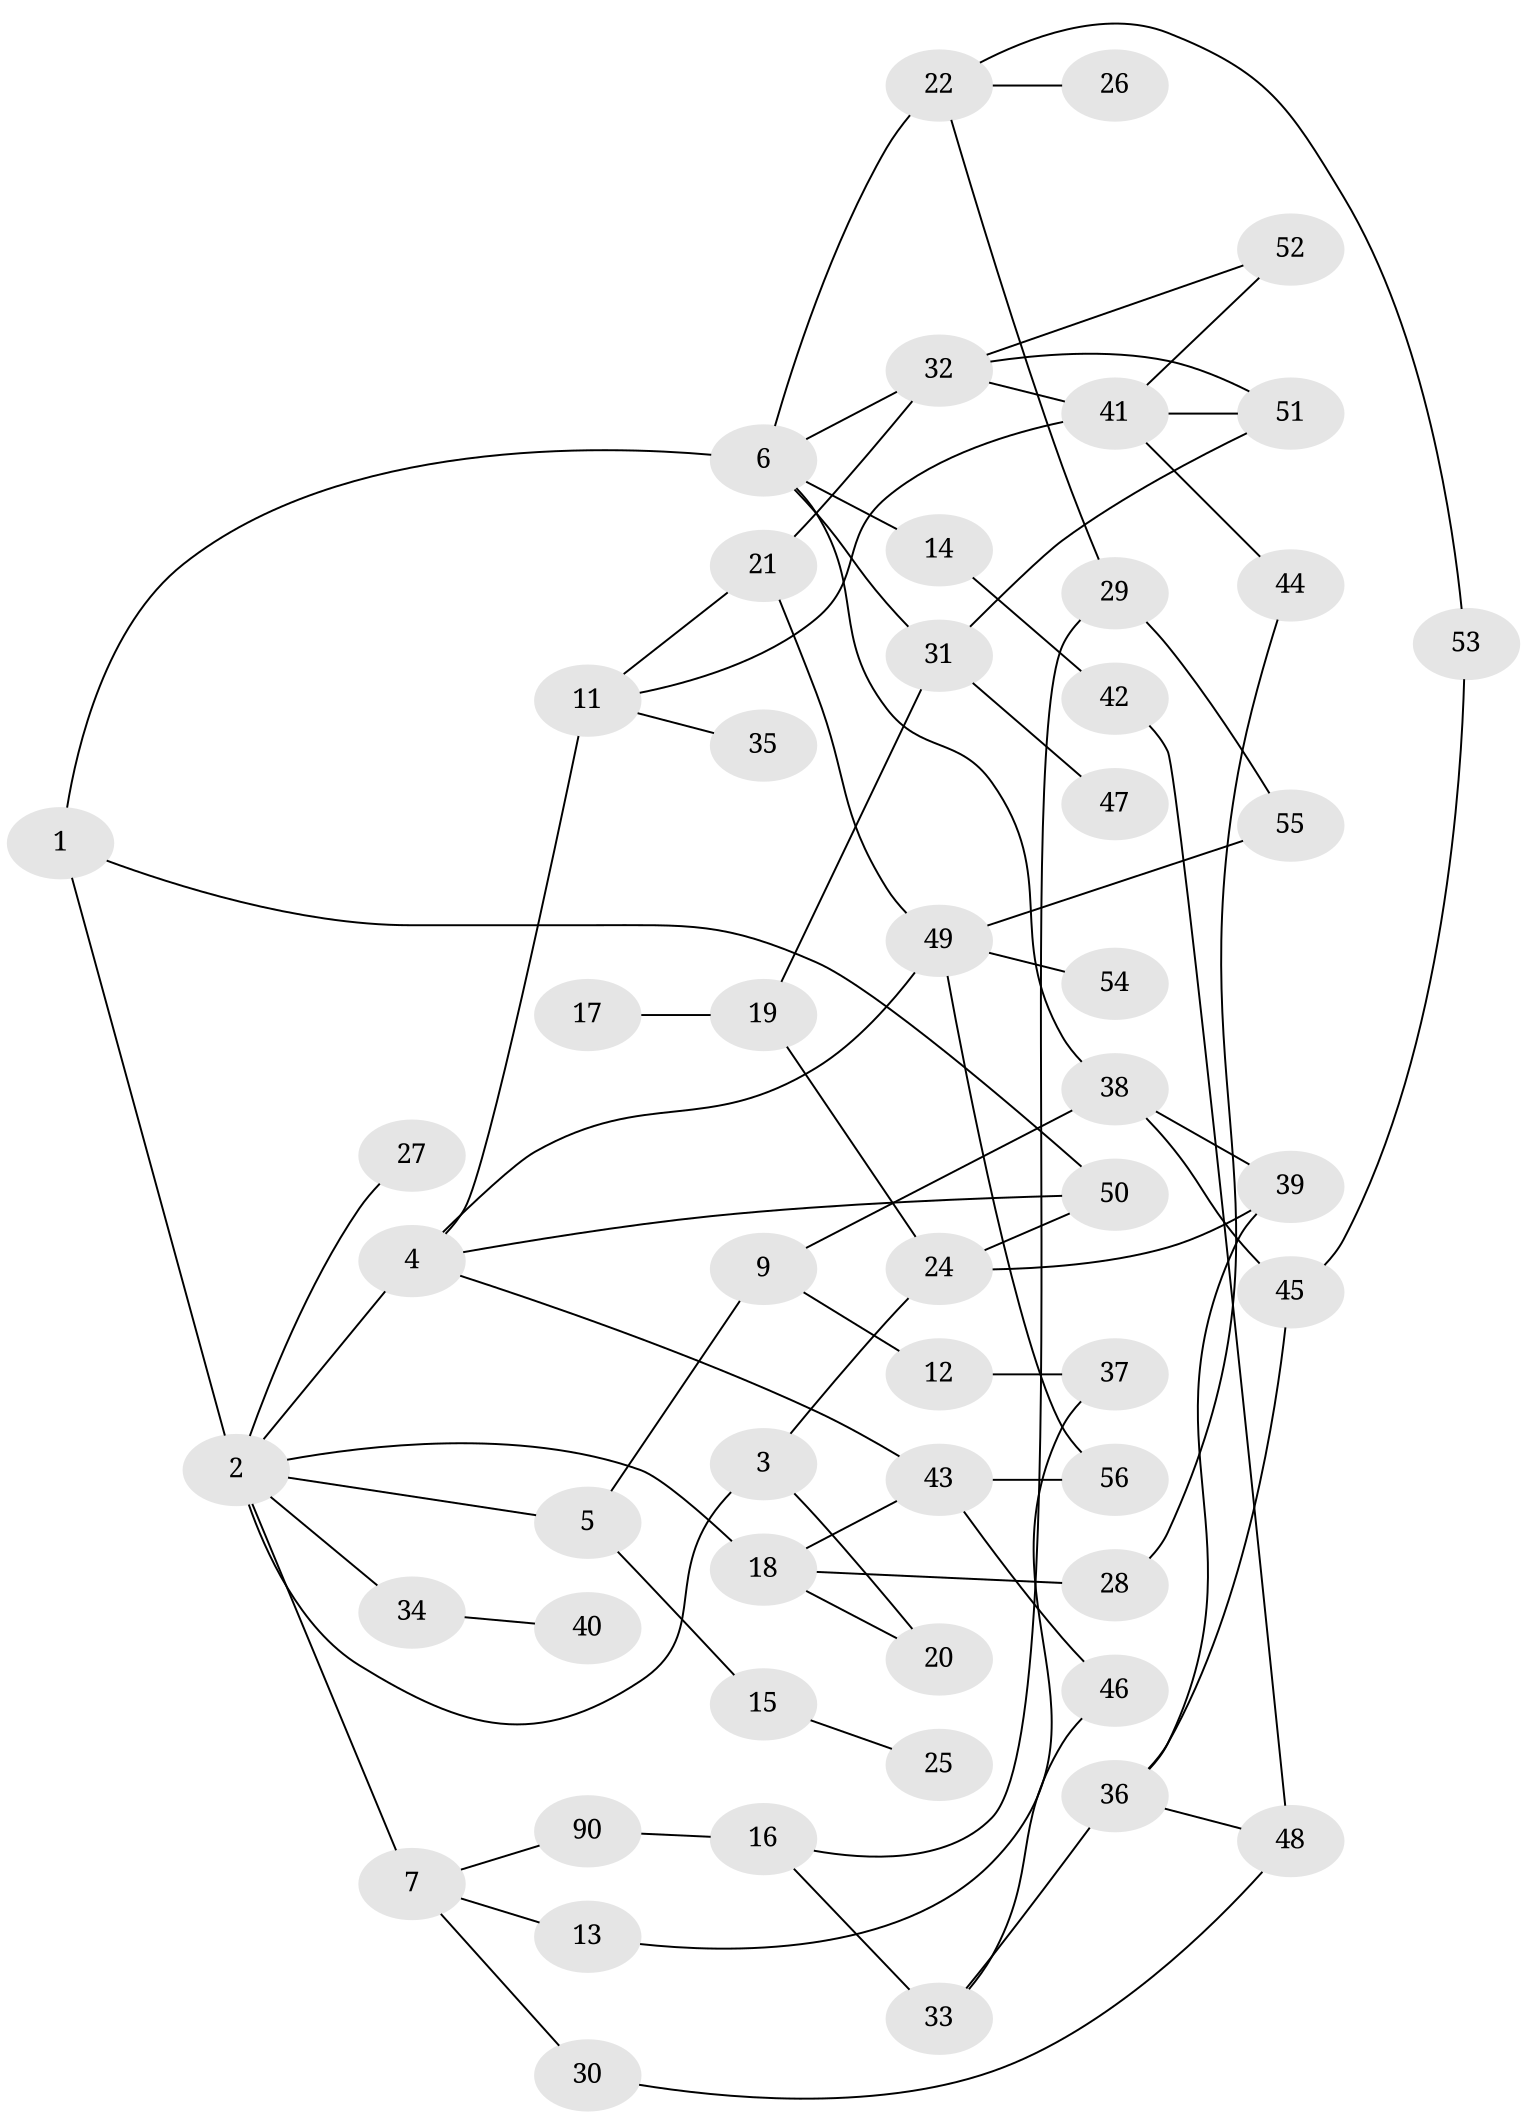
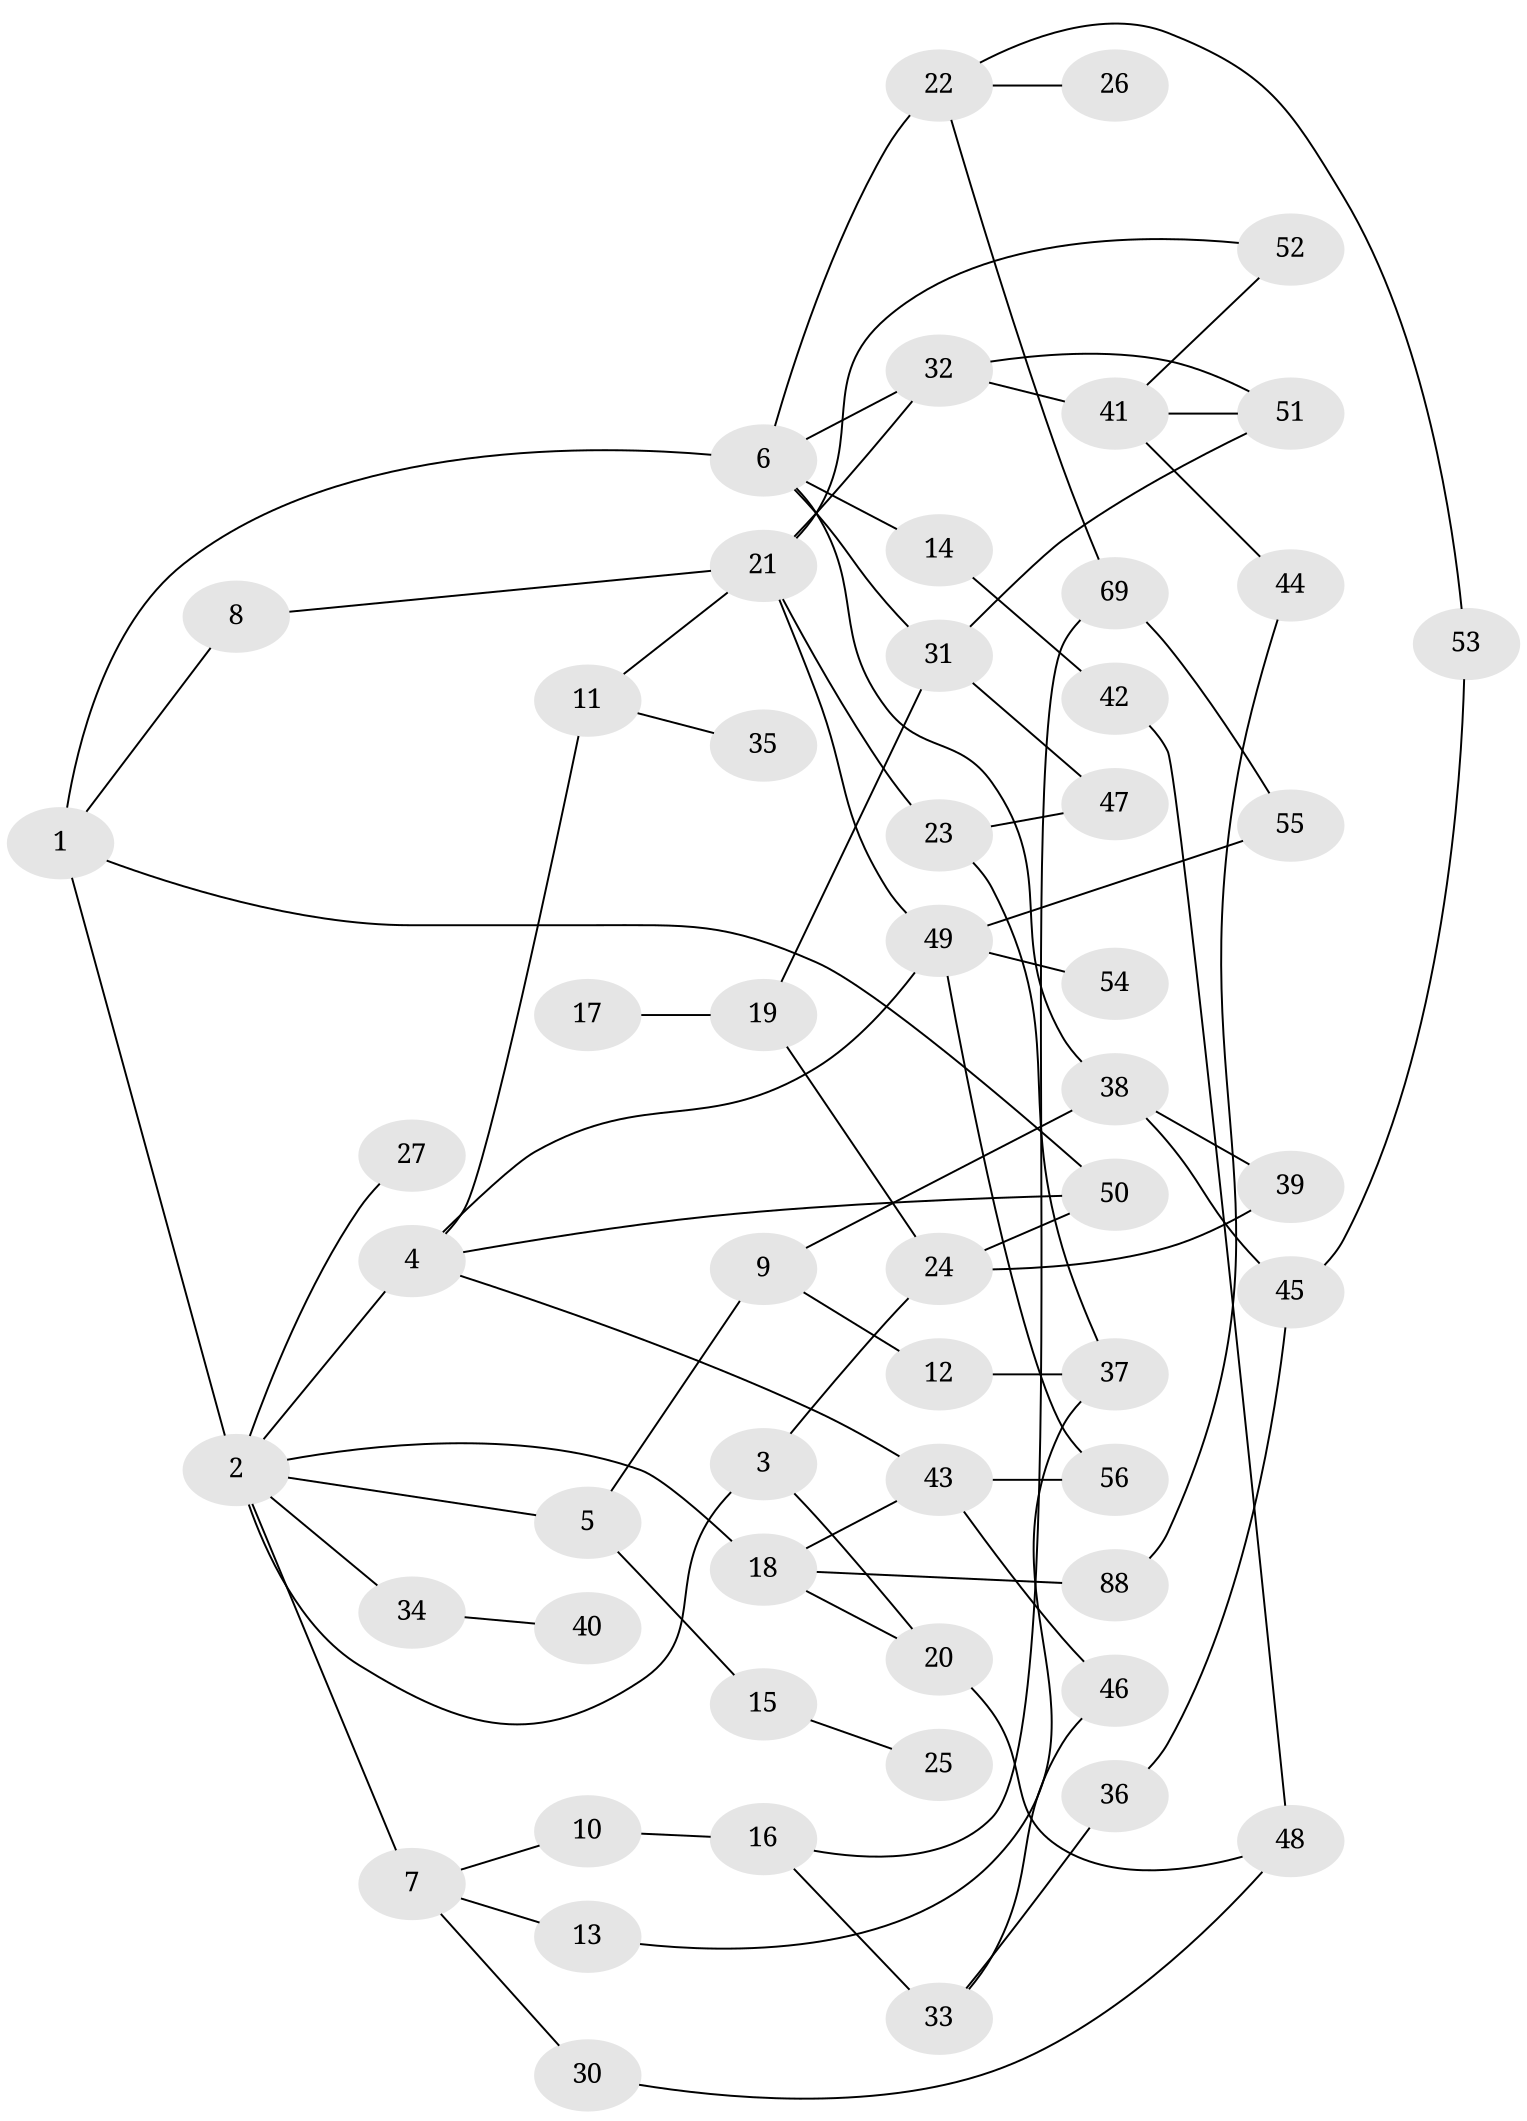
(1115, 310) -> (939, 284)
(860, 533) -> none
(1115, 593) -> (1115, 593)
none -> (236, 617)
none -> (939, 835)
(1203, 1492) -> none
(1115, 1585) -> (1115, 1585)
(1203, 1819) -> (1060, 1847)
(588, 1831) -> (588, 1831)
